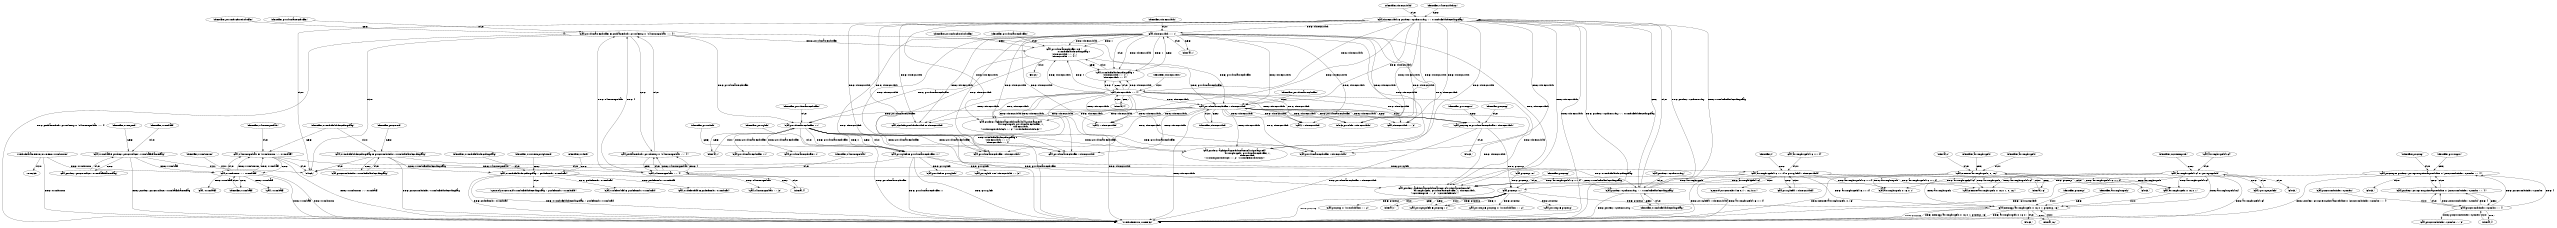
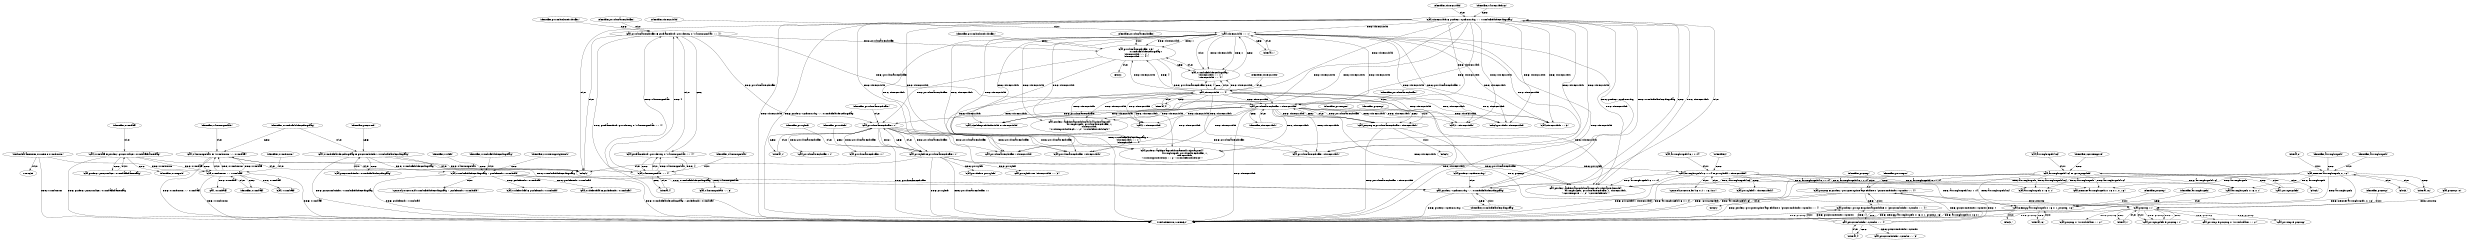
(1385, 85) -> (1445, 85)
(127, 139) -> (140, 168)
(2334, 191) -> none
(1754, 205) -> none
